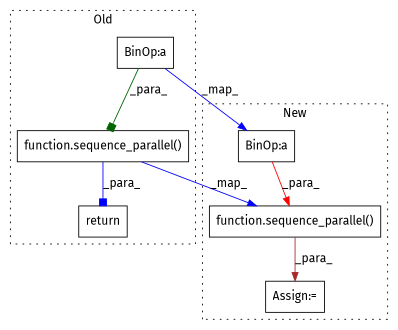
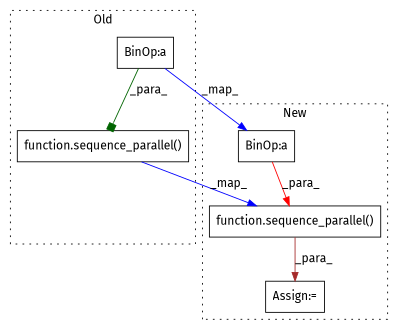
(103, 222) -> none
